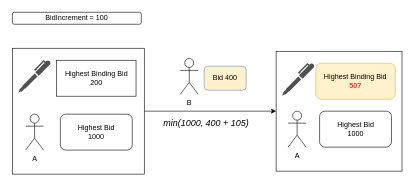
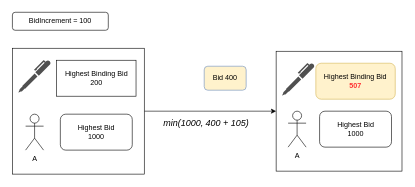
(77, 18) -> (60, 21)
(189, 77) -> none
